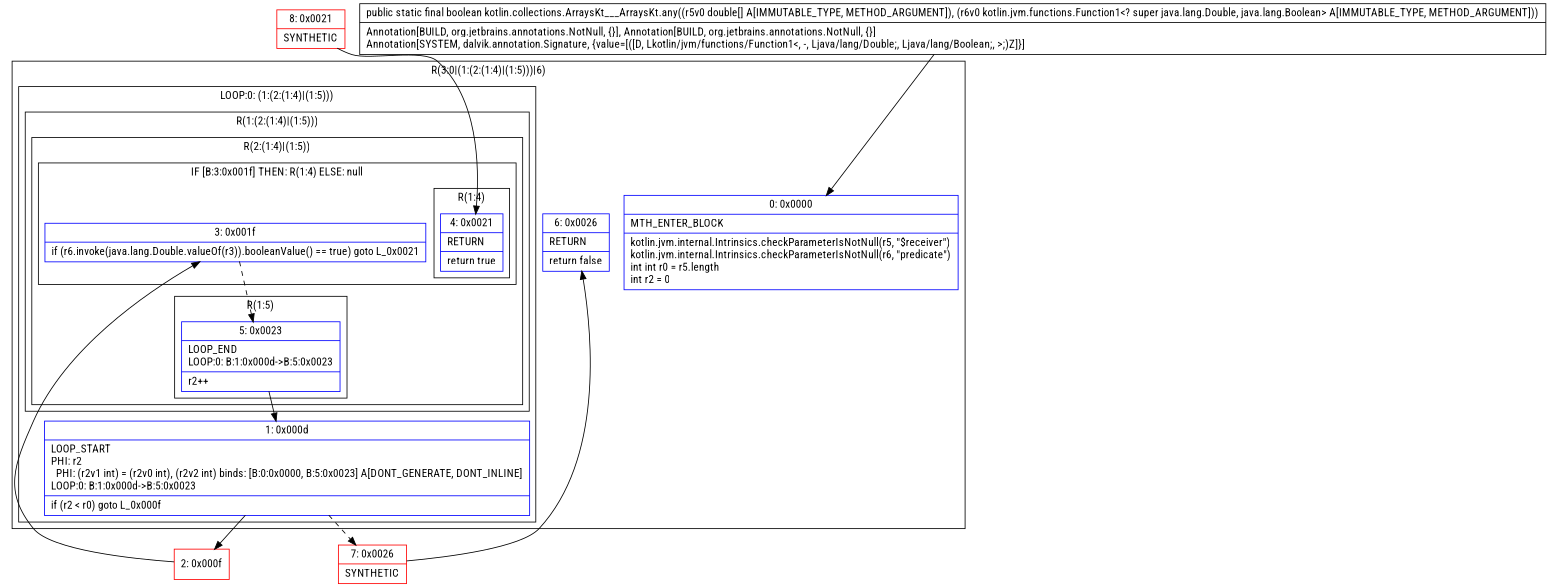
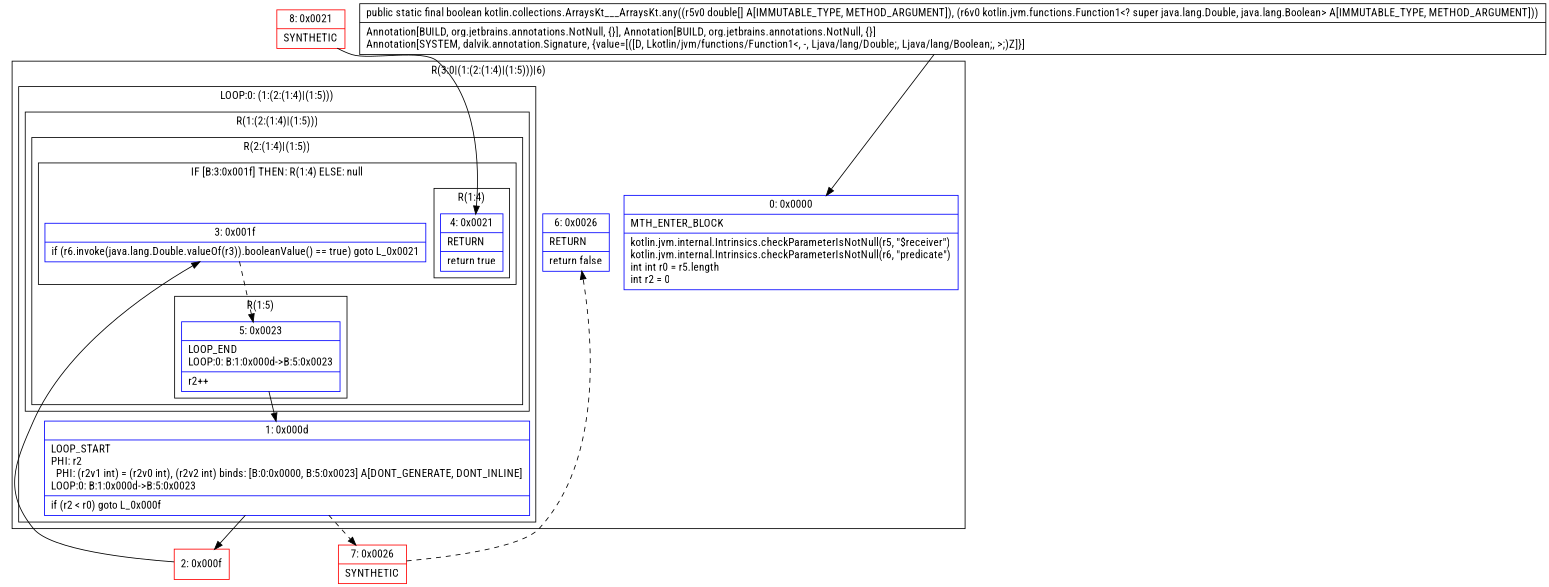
(571, 476) -> (571, 476)
